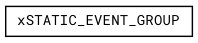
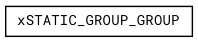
(99, 21) -> (99, 21)
